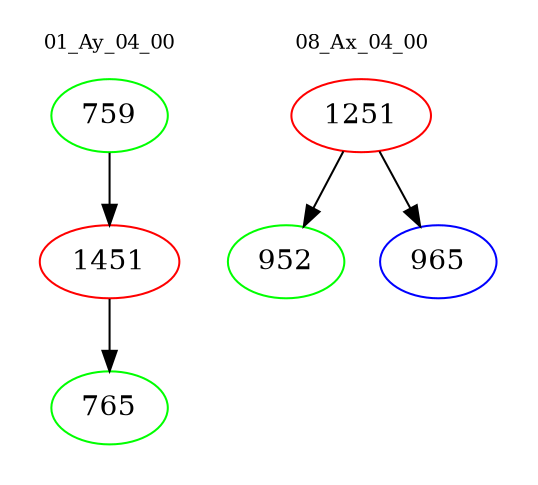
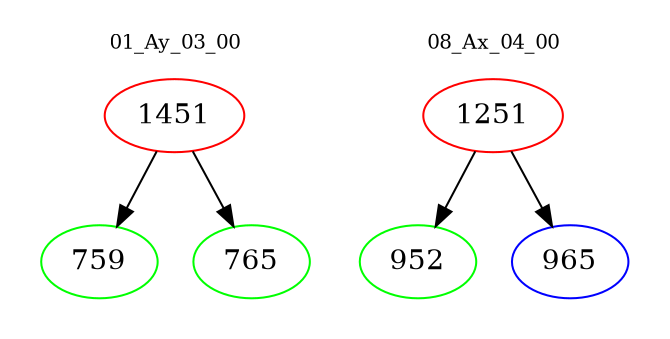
(110, 44) -> (176, 44)
(110, 179) -> (142, 180)
